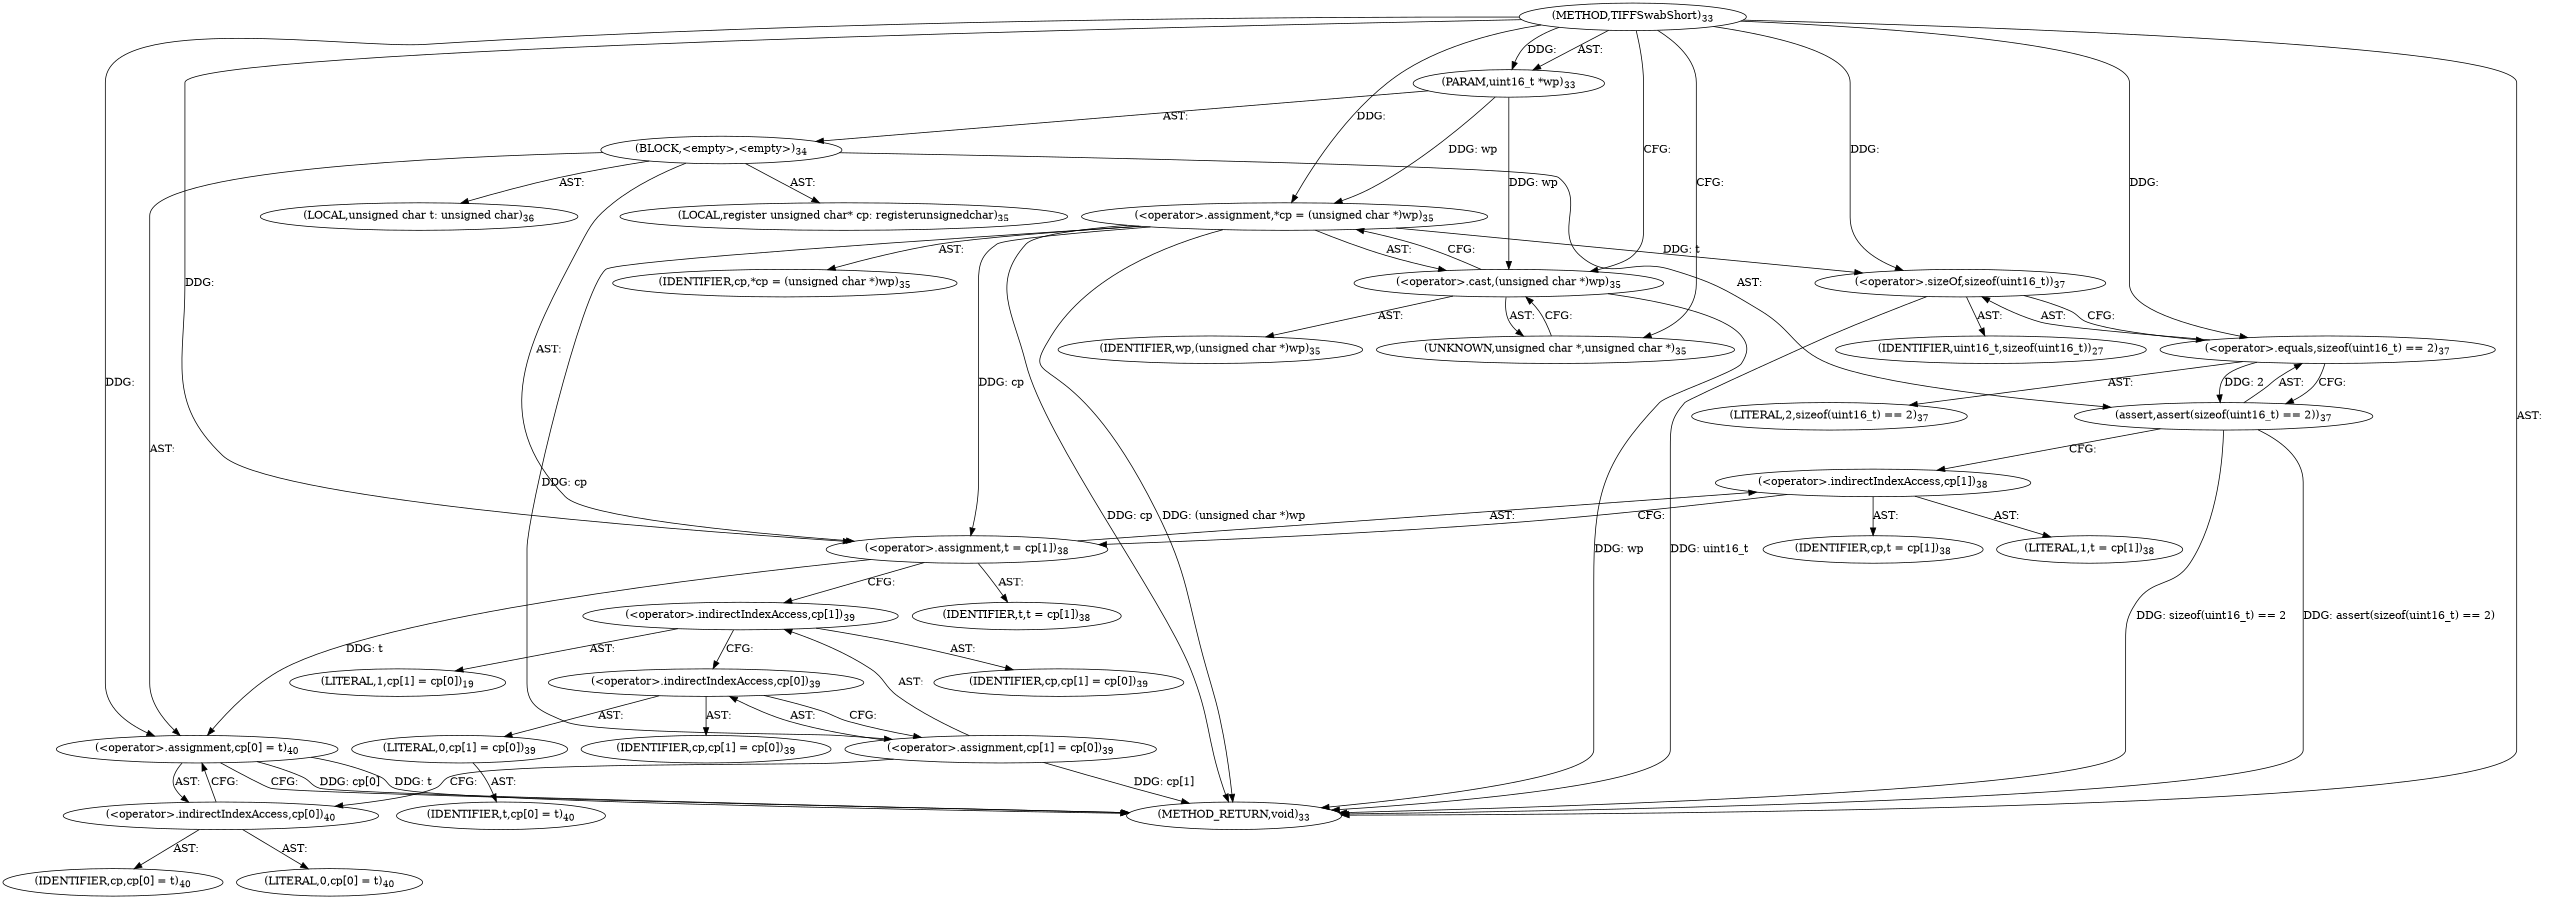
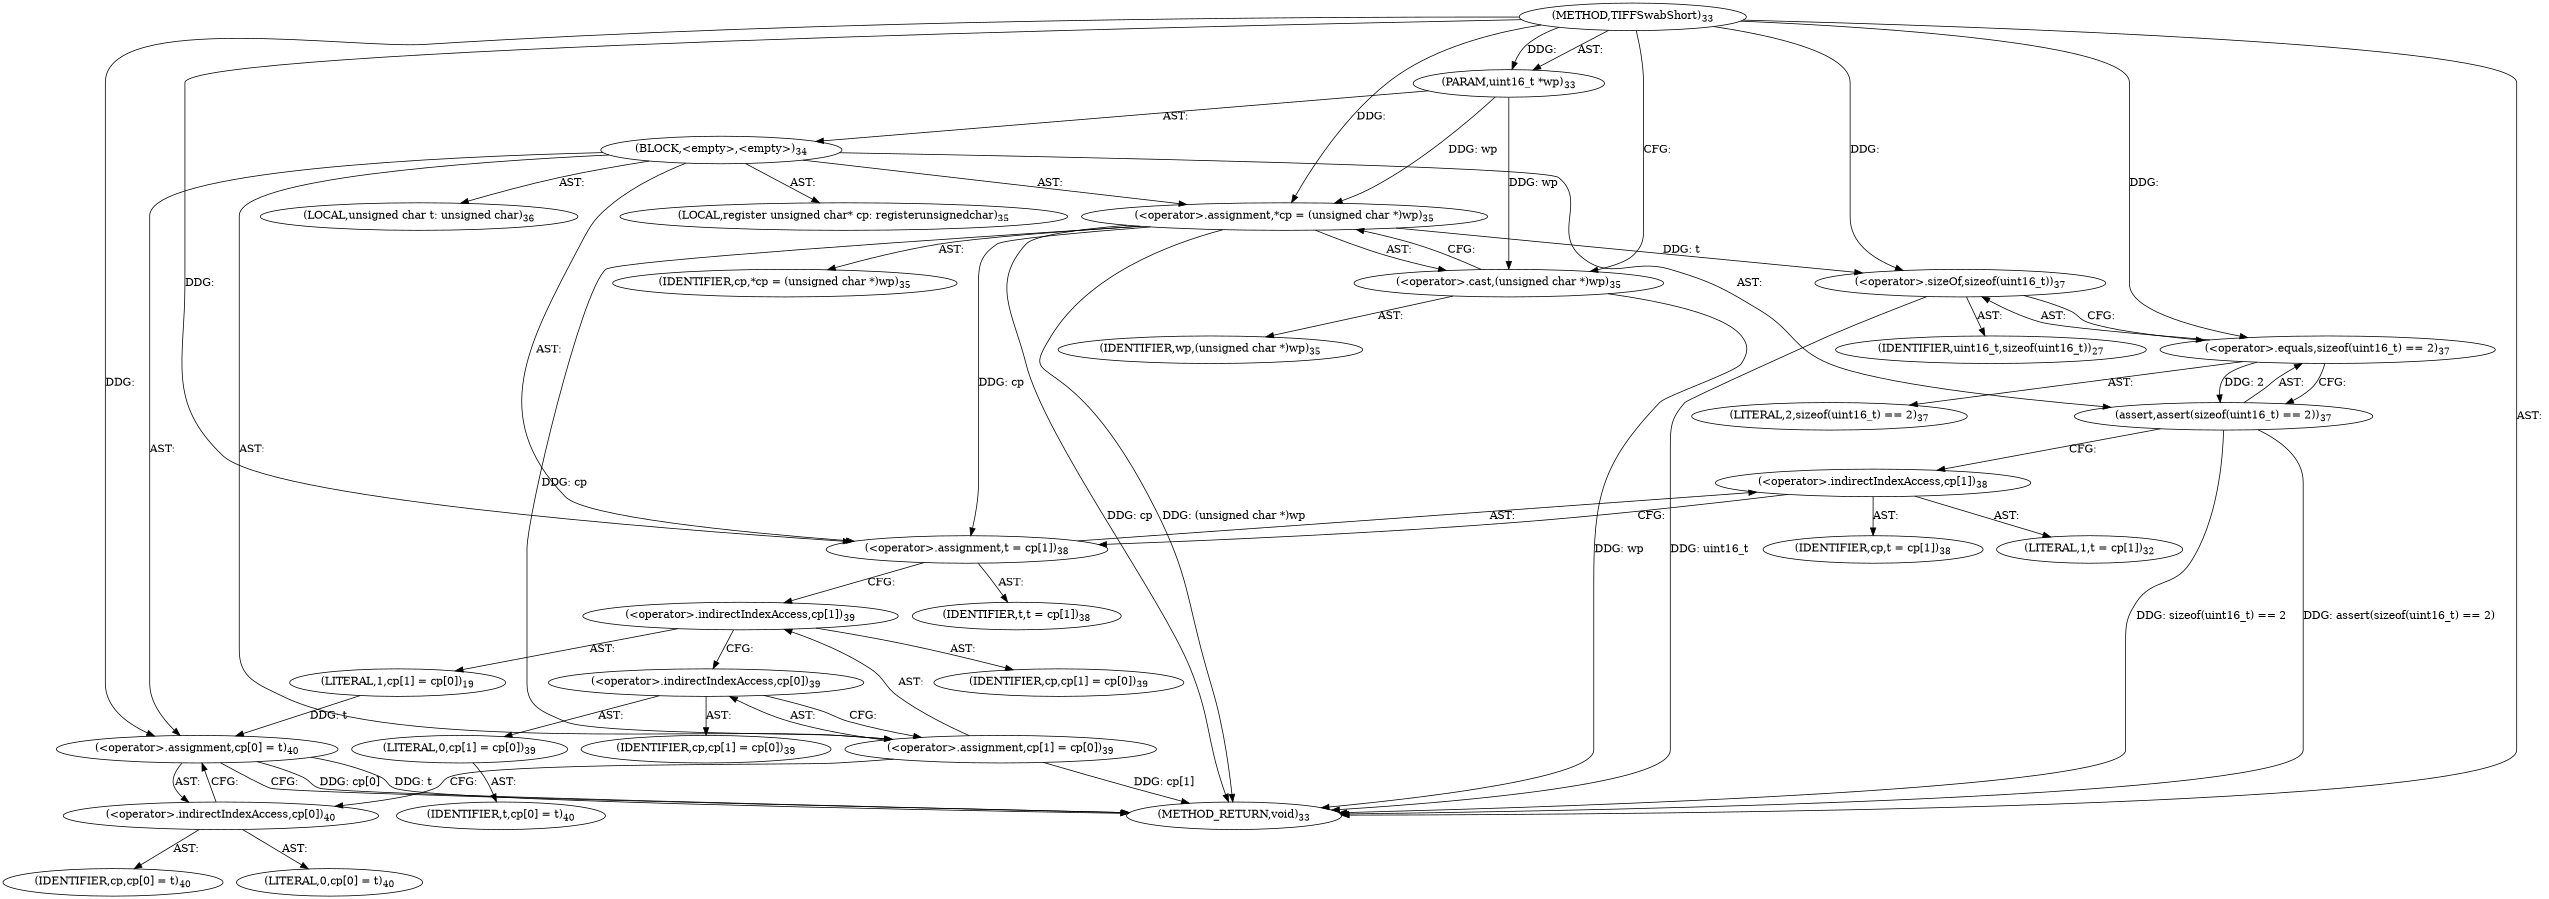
none -> (991, 182)
(1556, 350) -> none
(2149, 548) -> (2149, 548)
none -> (239, 580)
(544, 602) -> (302, 715)
